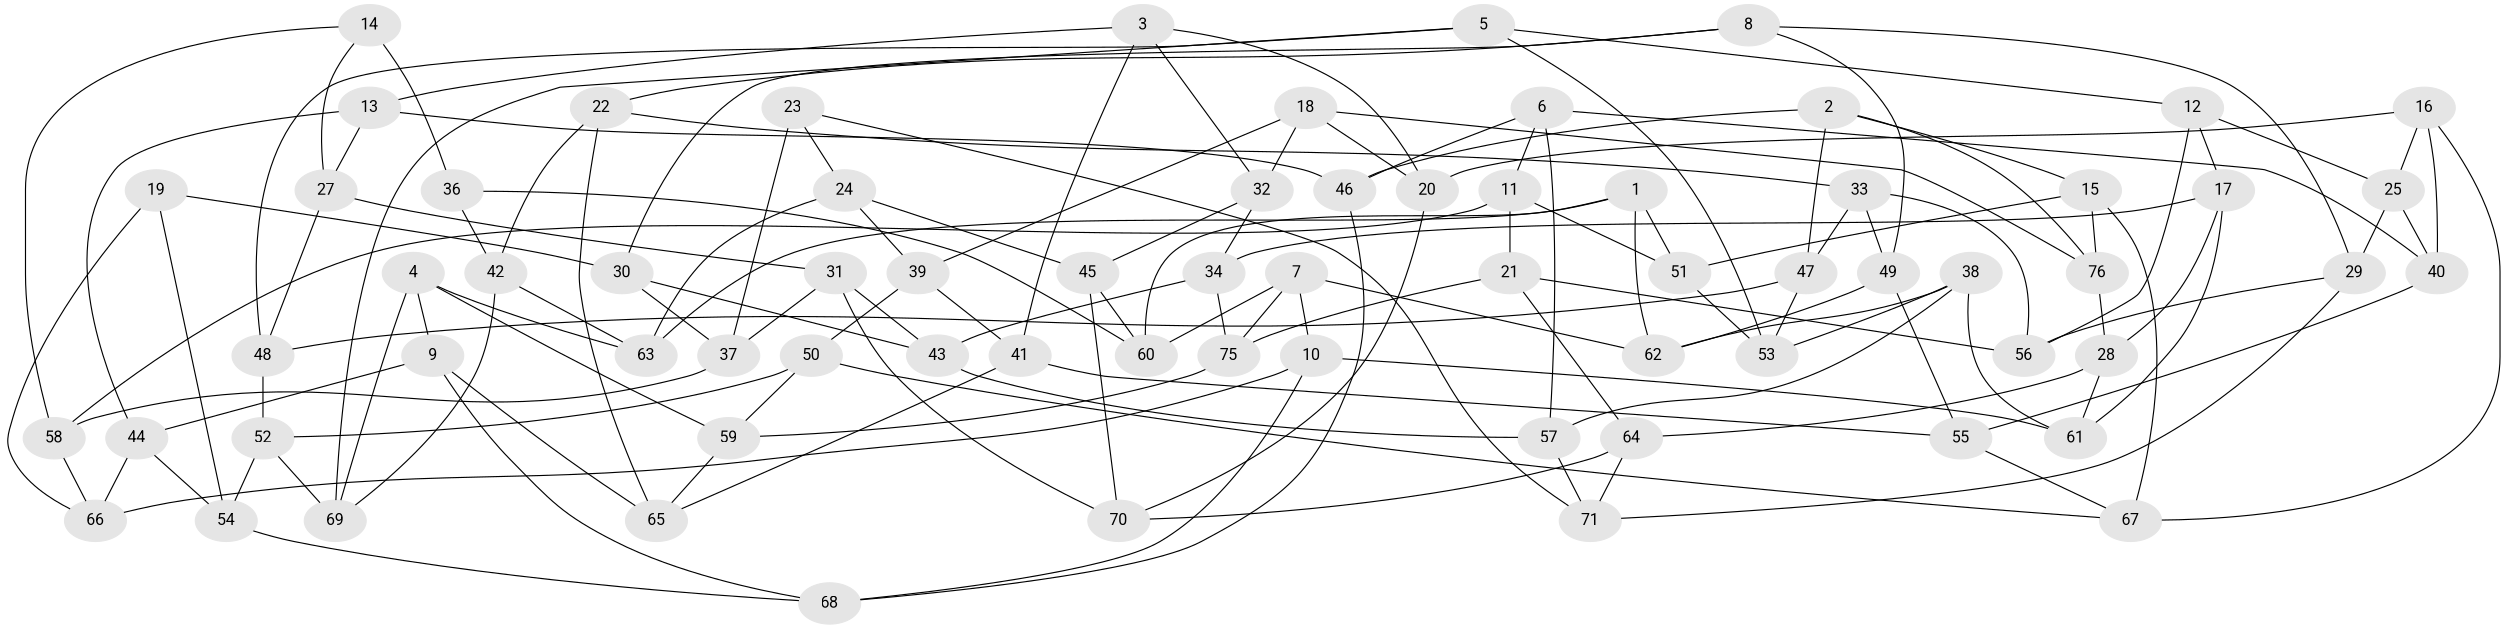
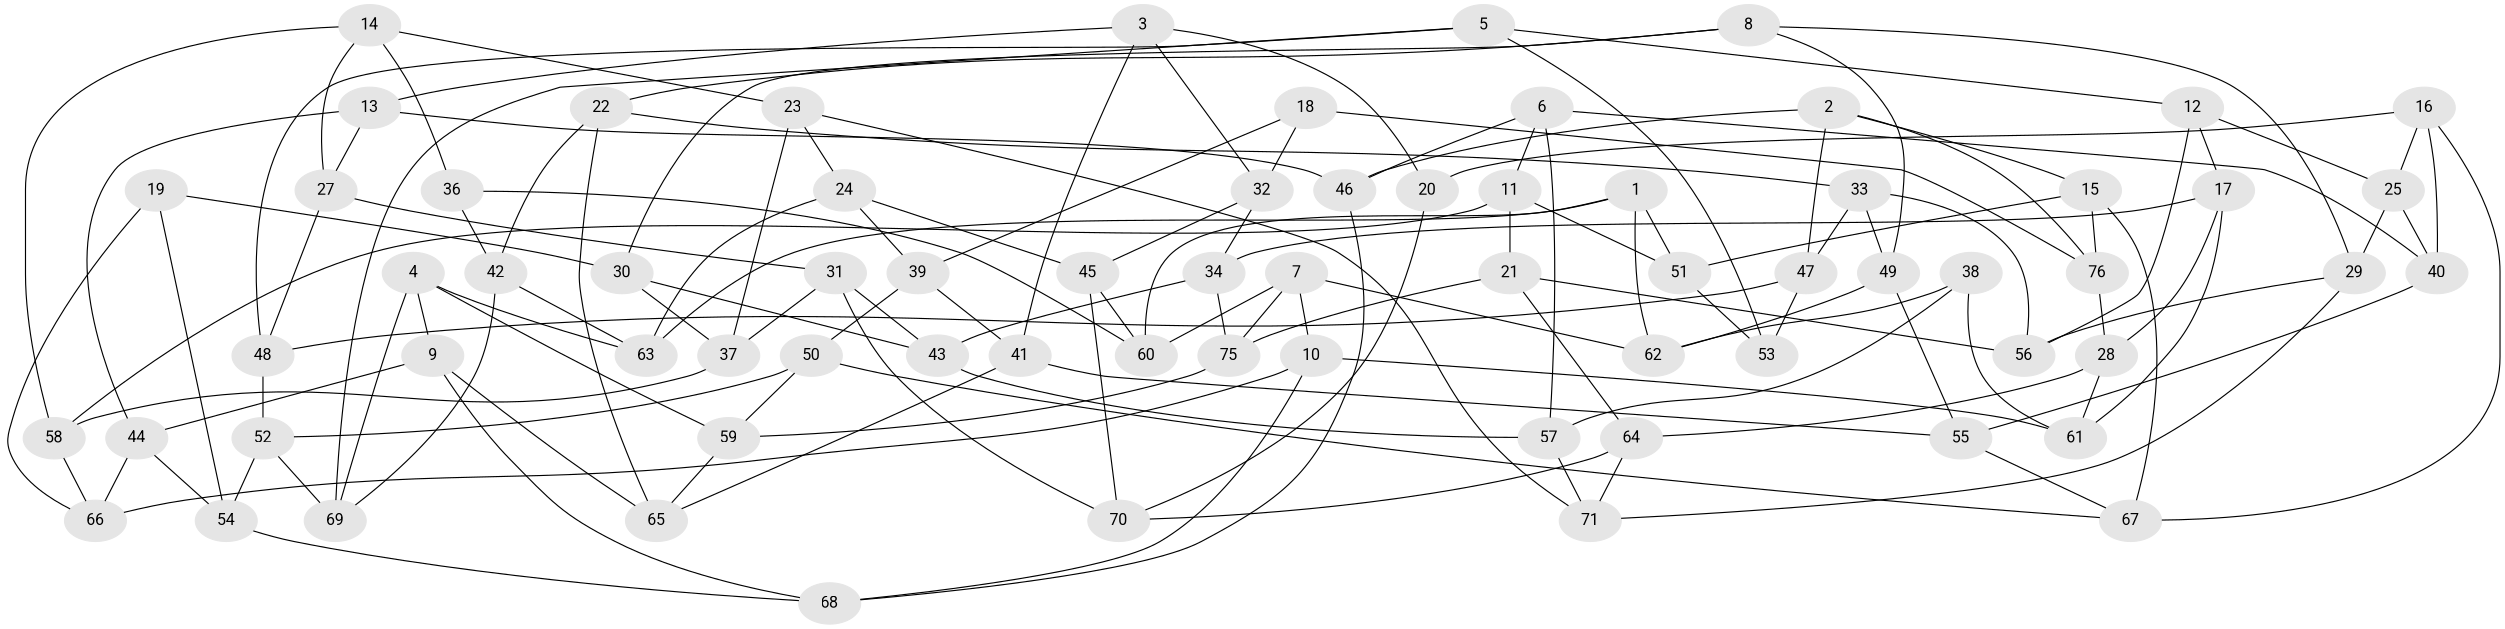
none -> (572, 65)
(1363, 146) -> none
(1871, 317) -> none
